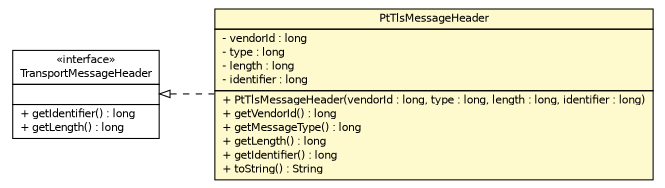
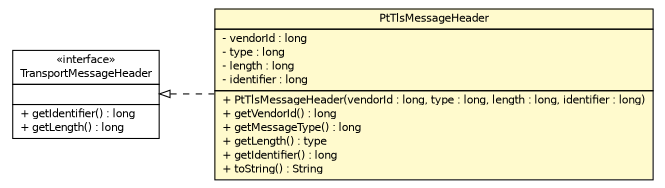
(274, 142) -> (275, 142)
